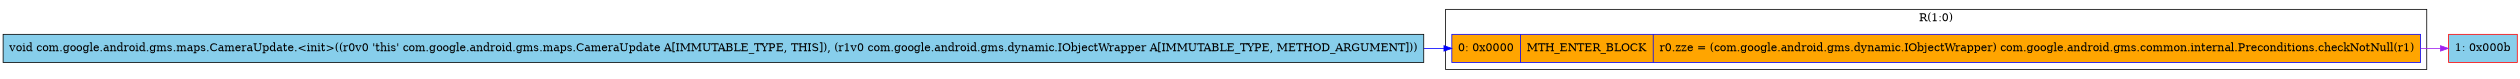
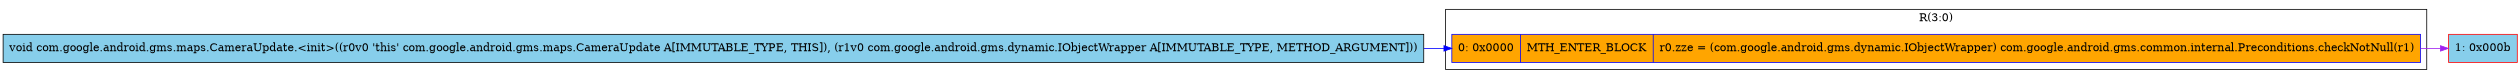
(1936, 18) -> (1936, 18)
